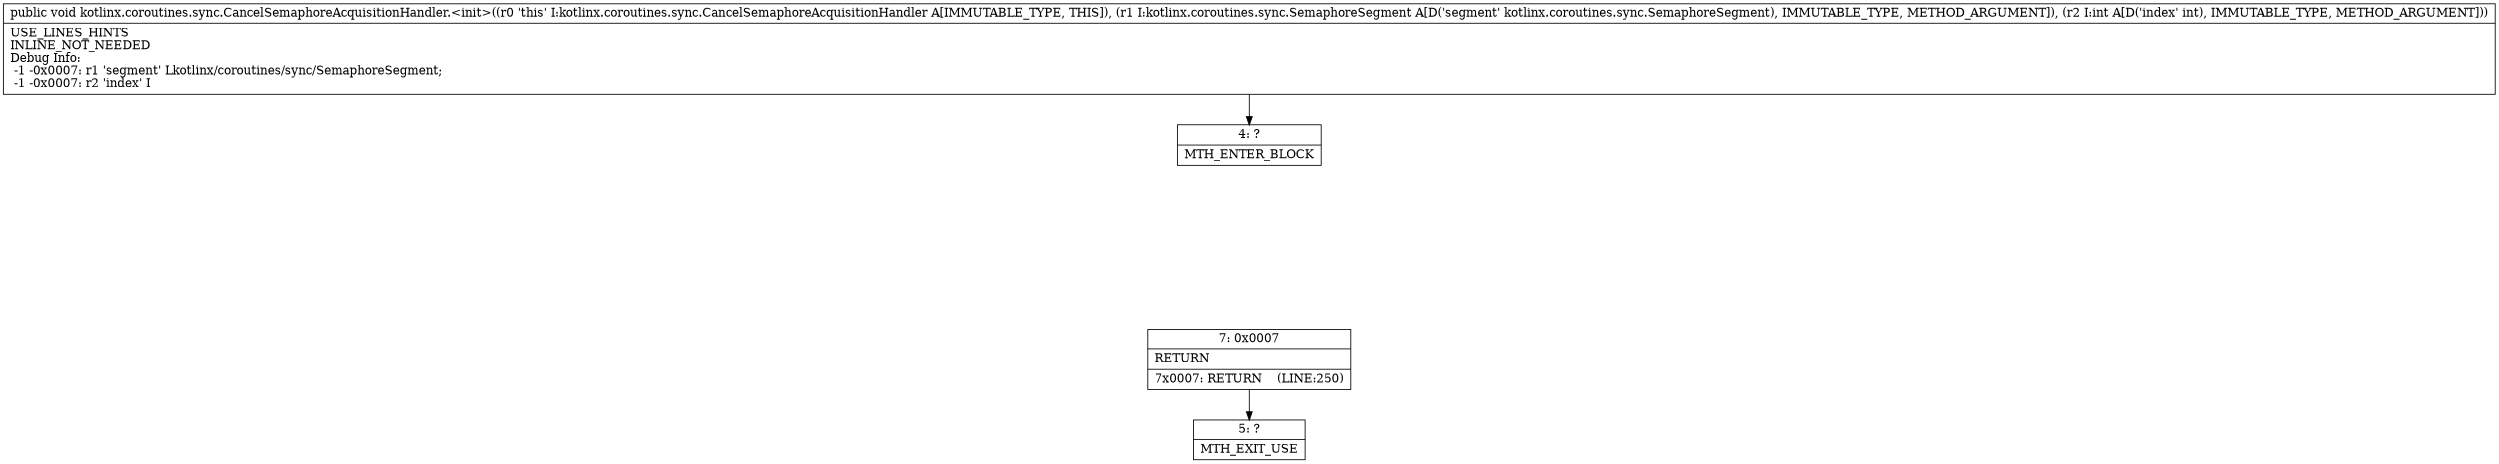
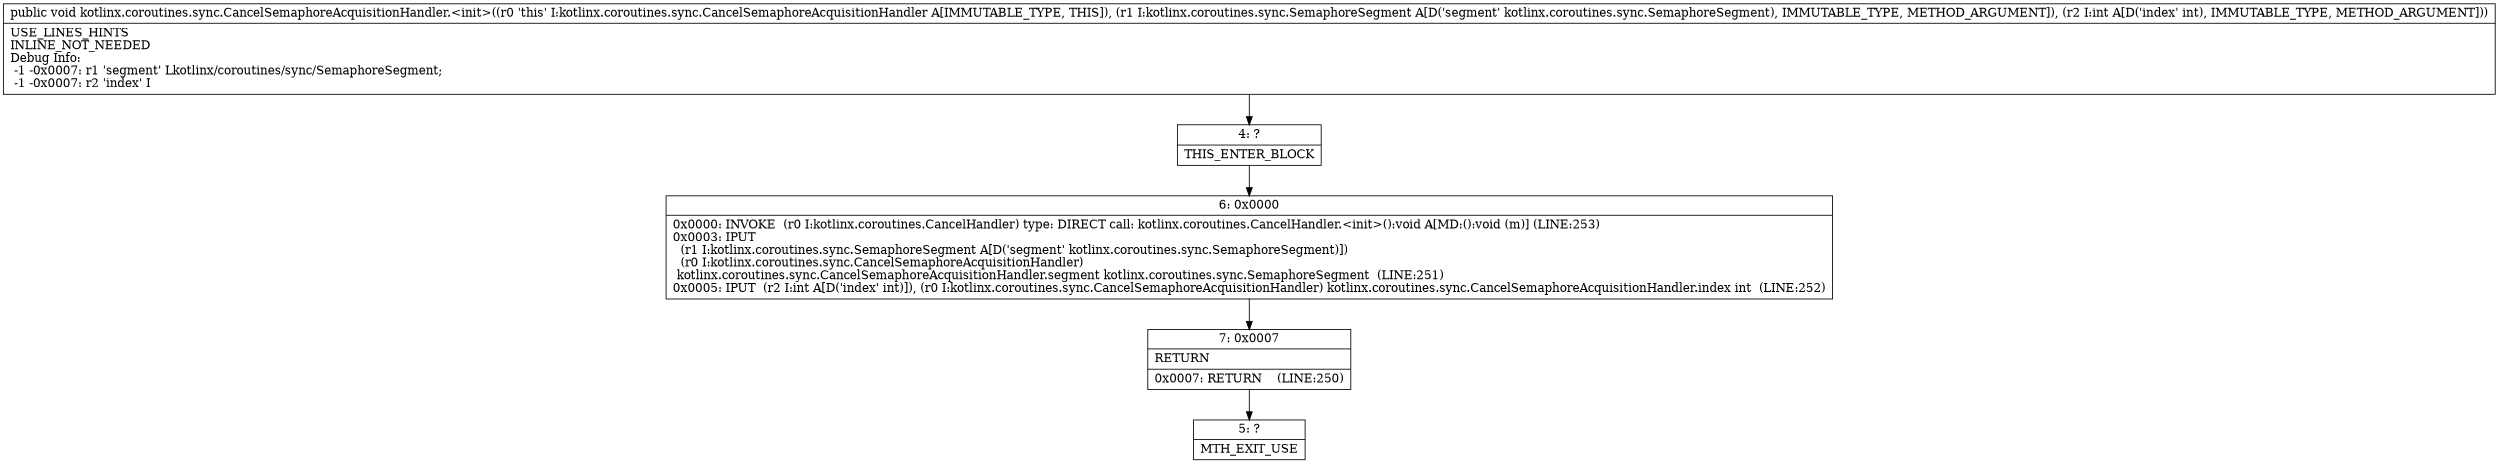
(1249, 155) -> (1249, 155)
none -> (1249, 247)
(1249, 379) -> (1249, 379)
